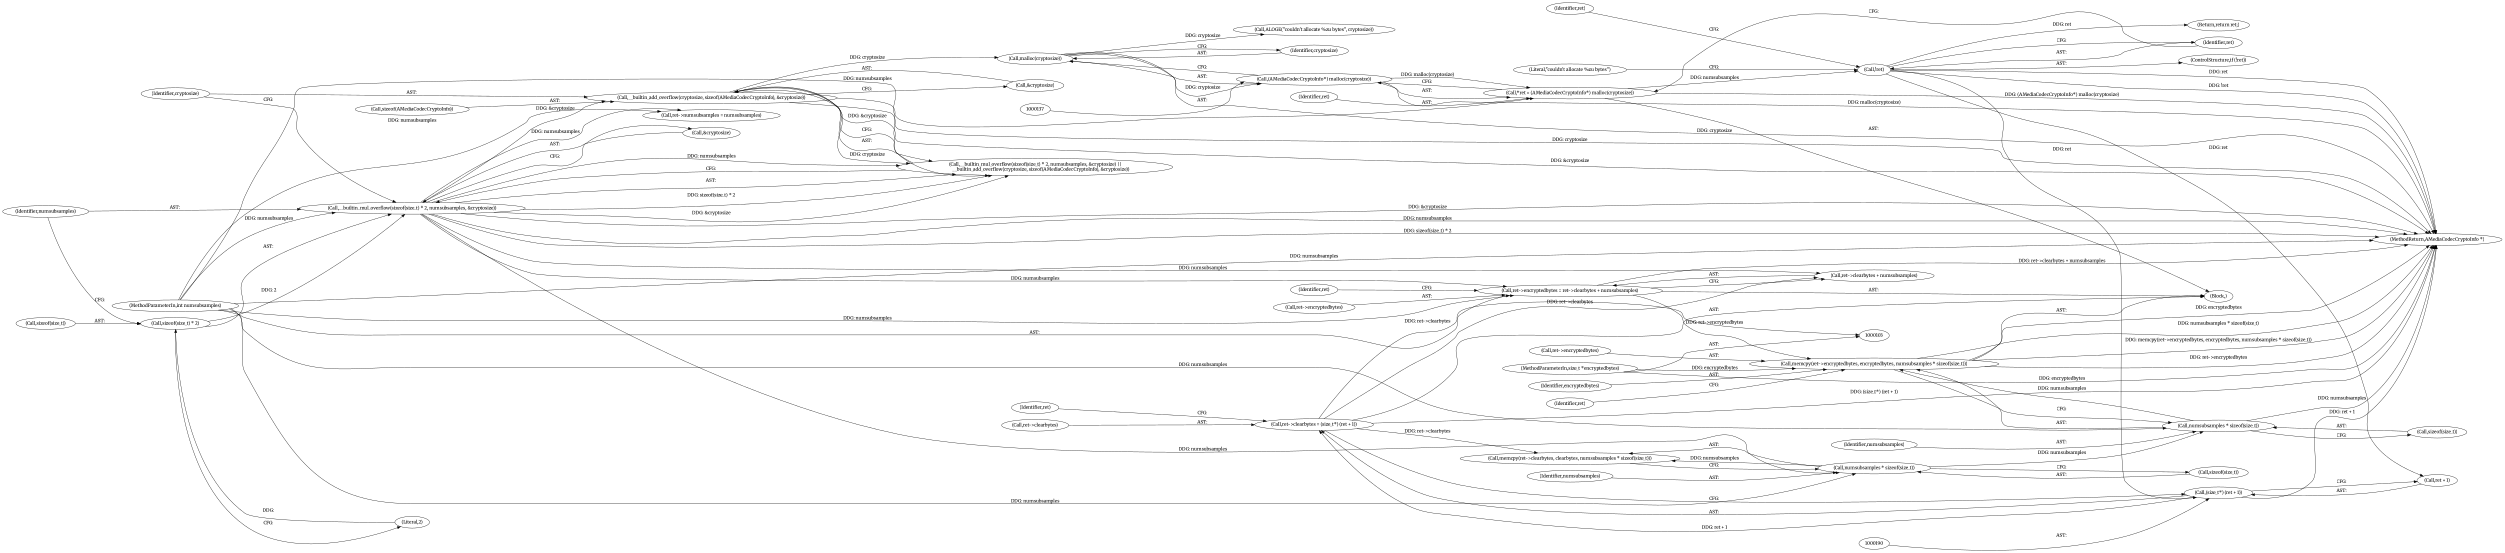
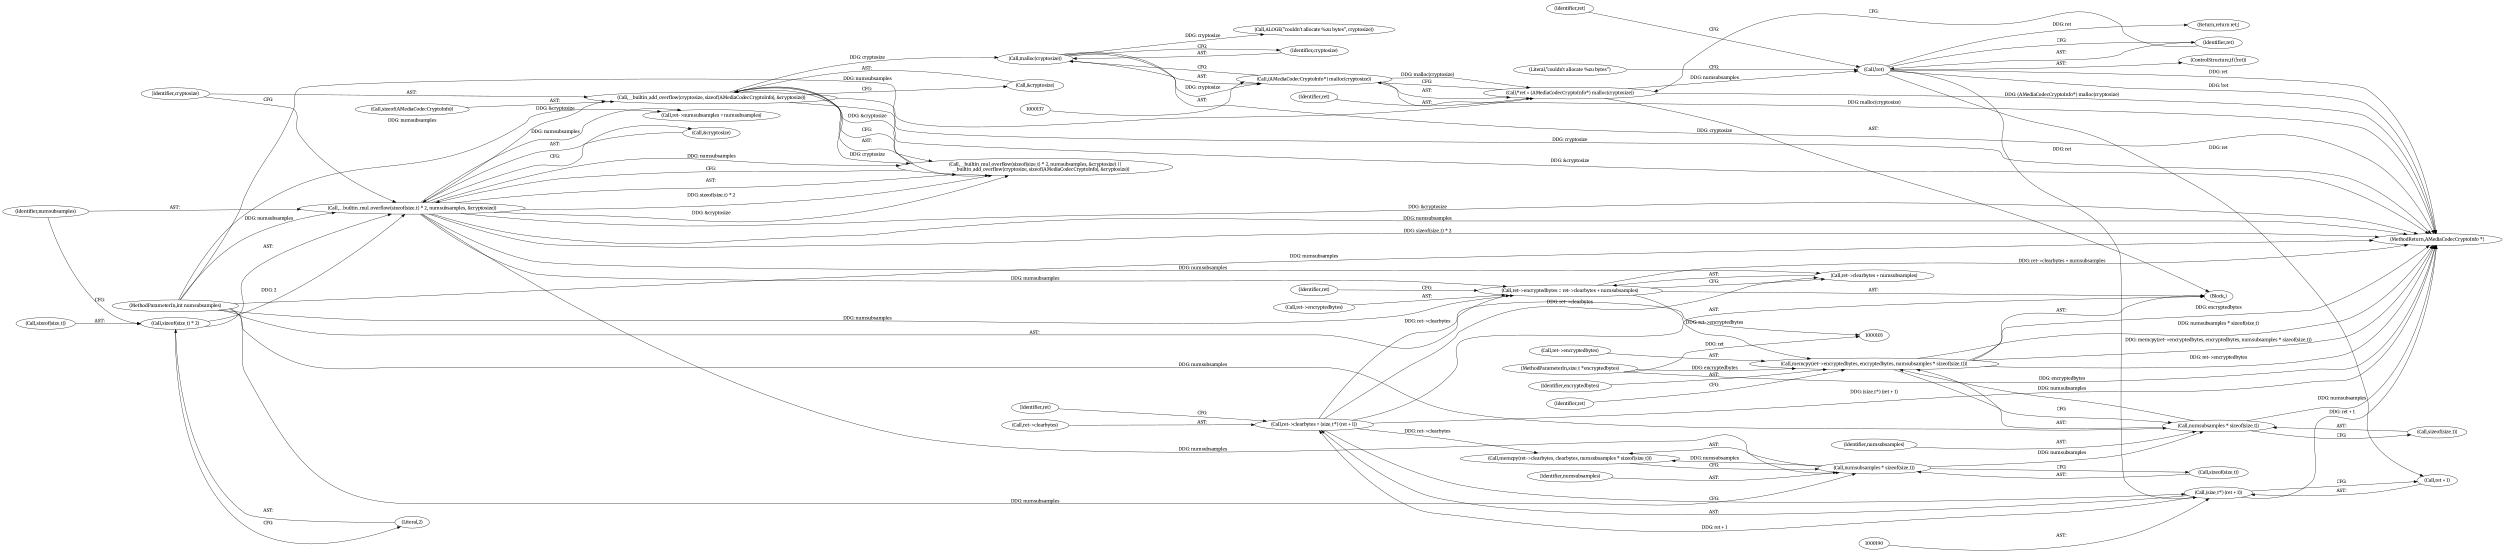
(1715, 344) -> (1715, 344)
(269, 511) -> (269, 511)
